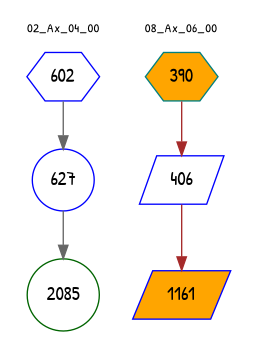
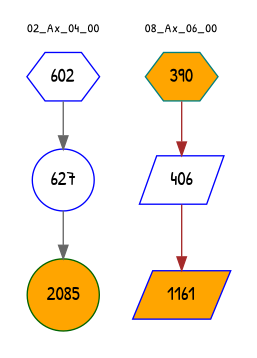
(63, 295) -> (63, 295)
